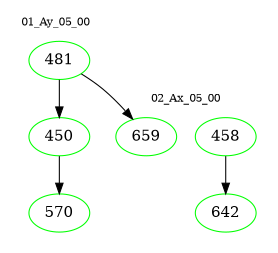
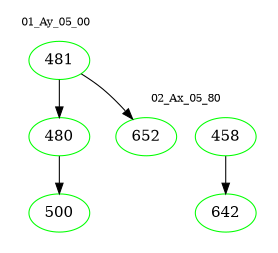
(186, 99) -> (186, 99)
(59, 137) -> (59, 137)
(146, 137) -> (146, 137)
(59, 213) -> (59, 213)
